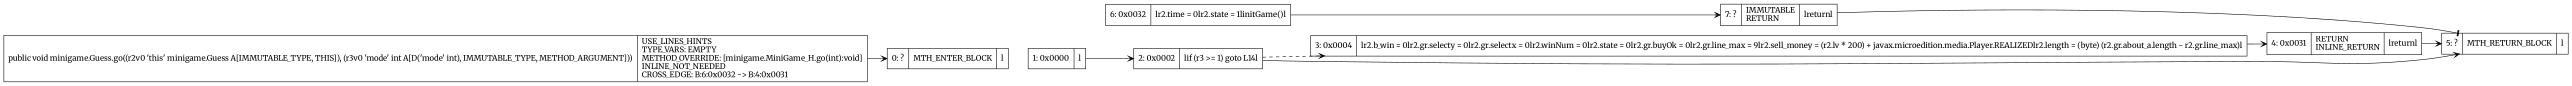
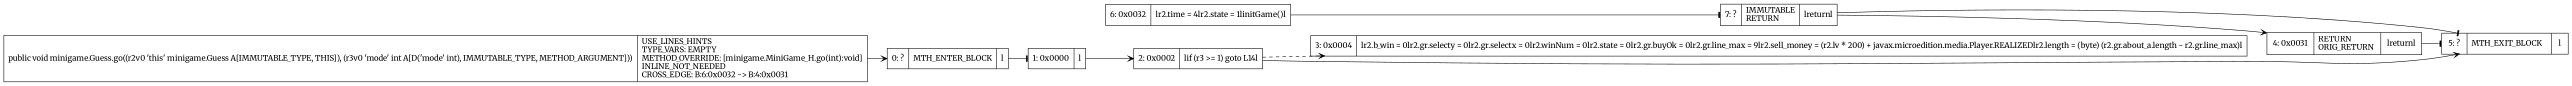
(1221, 15) -> (1221, 15)
(1504, 15) -> (1504, 15)
(2510, 43) -> (2507, 43)
(2254, 44) -> (2049, 20)
(2430, 44) -> (2430, 44)
(2348, 48) -> (2346, 48)
none -> (1017, 59)
